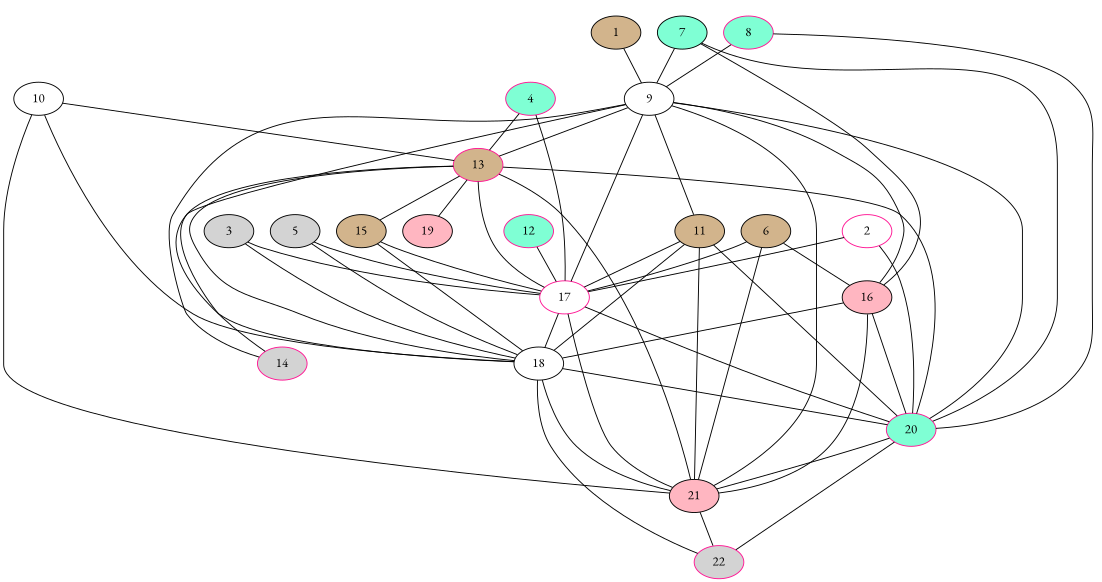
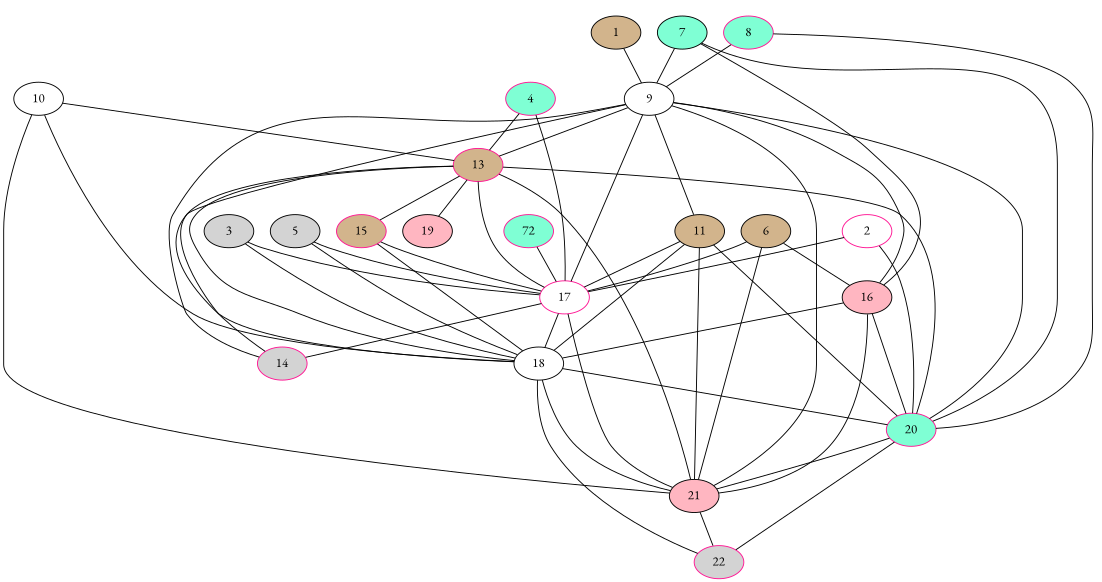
(361, 231) -> (361, 231)
(529, 231) -> (529, 231)
(736, 368) -> (429, 329)
